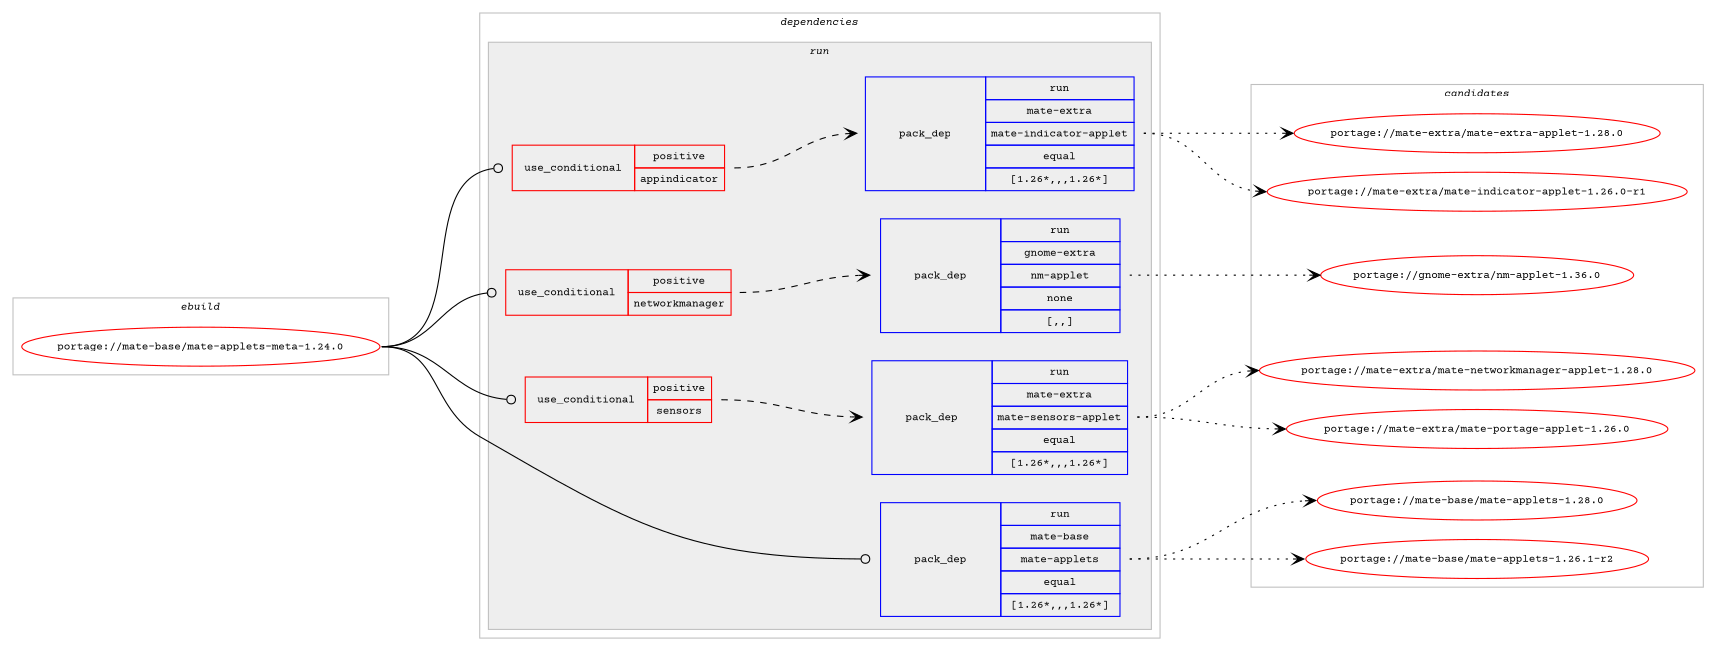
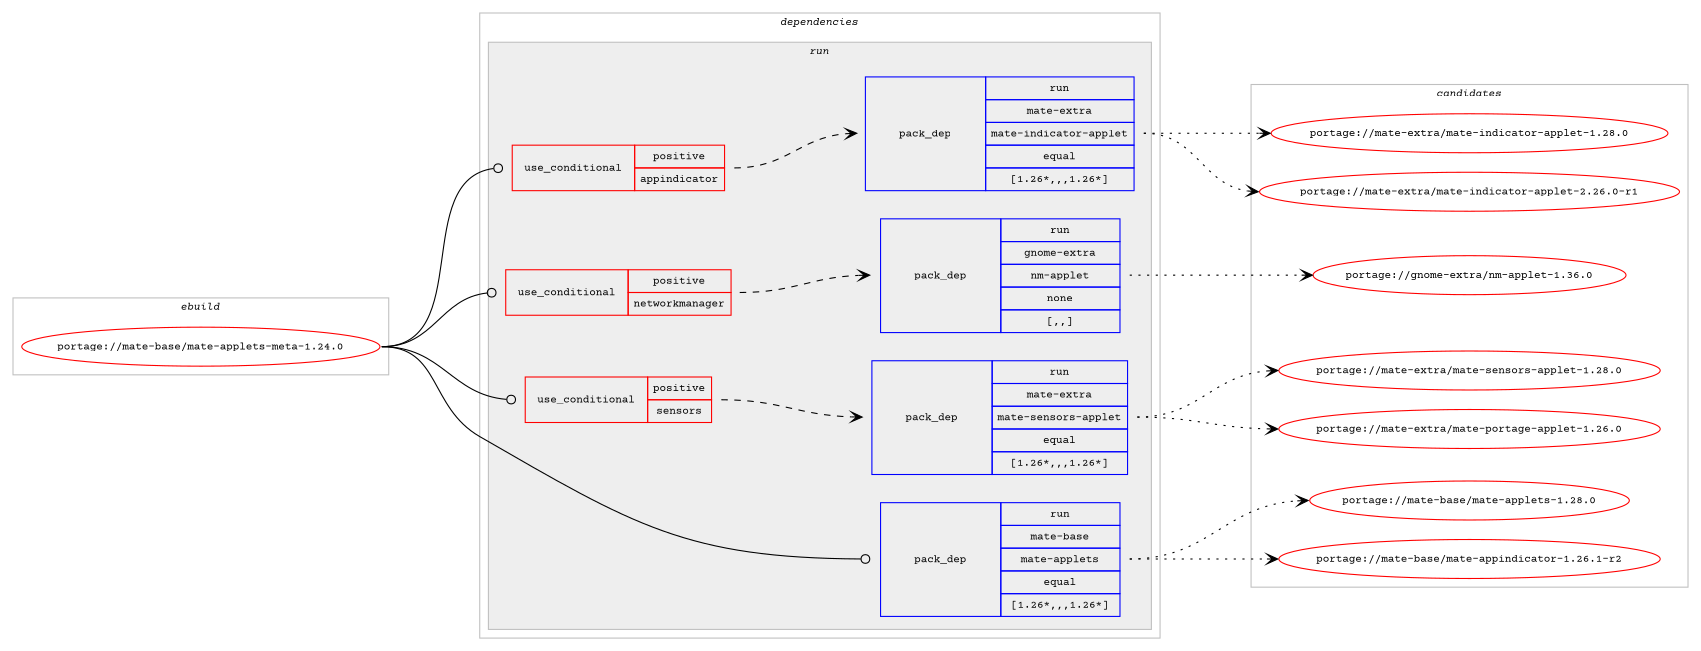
(1477, 133) -> (1470, 133)
(1477, 192) -> (1470, 192)
(1477, 370) -> (1470, 370)
(1477, 559) -> (1470, 559)
